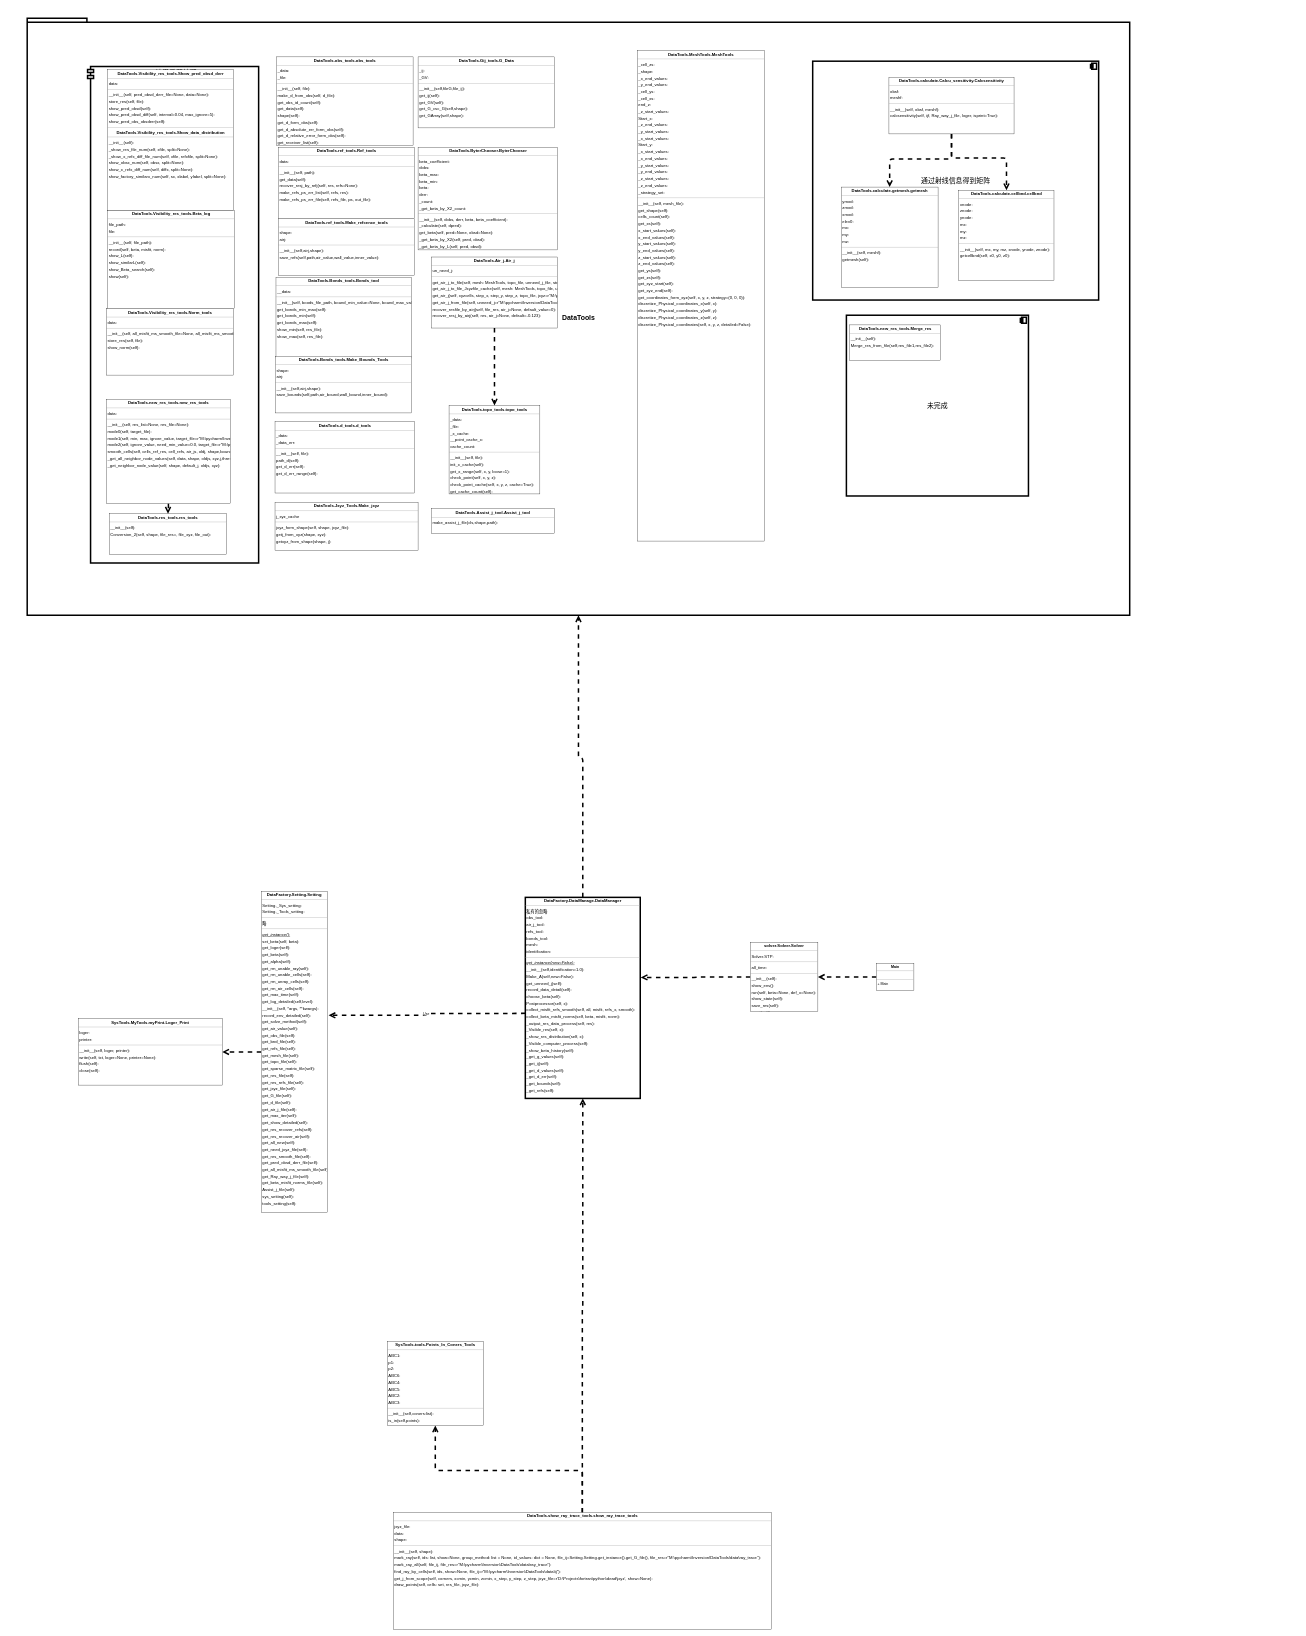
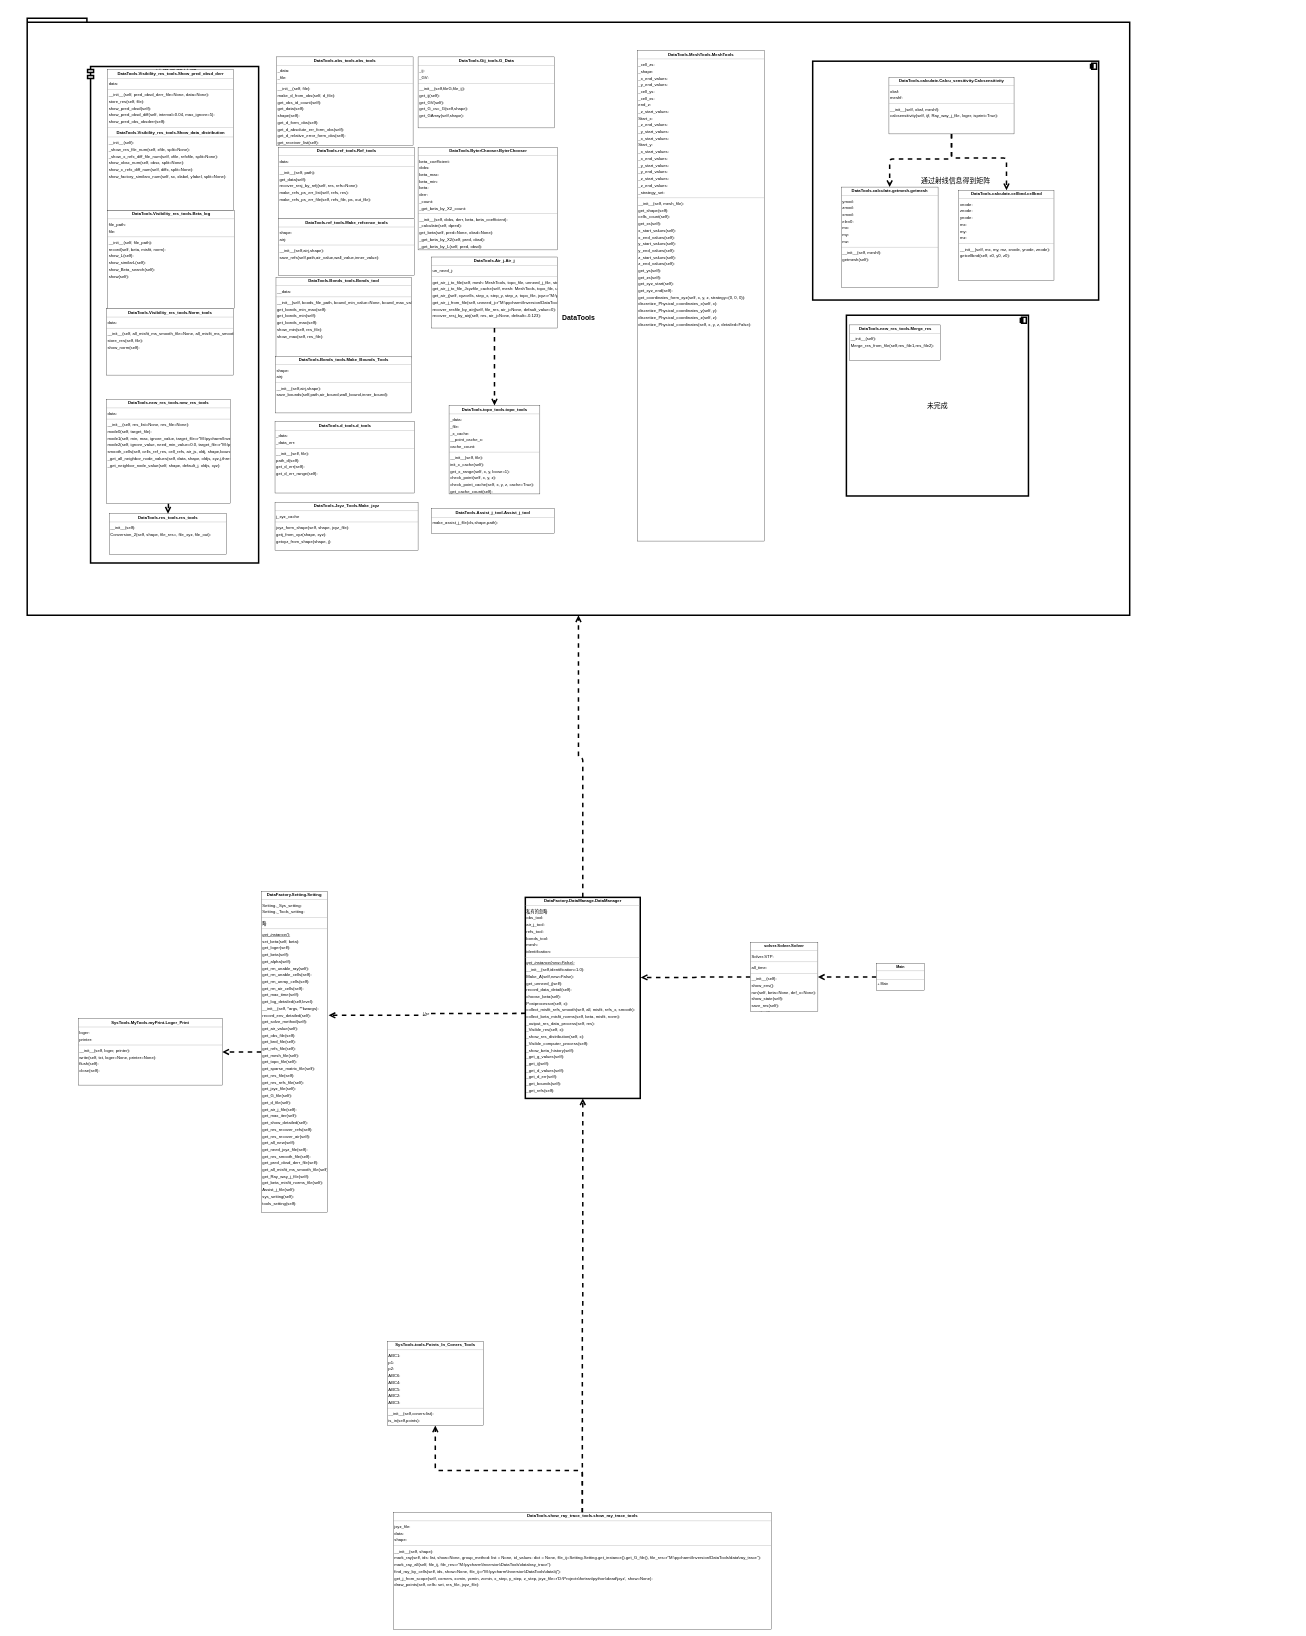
(895, 977) -> (900, 977)
